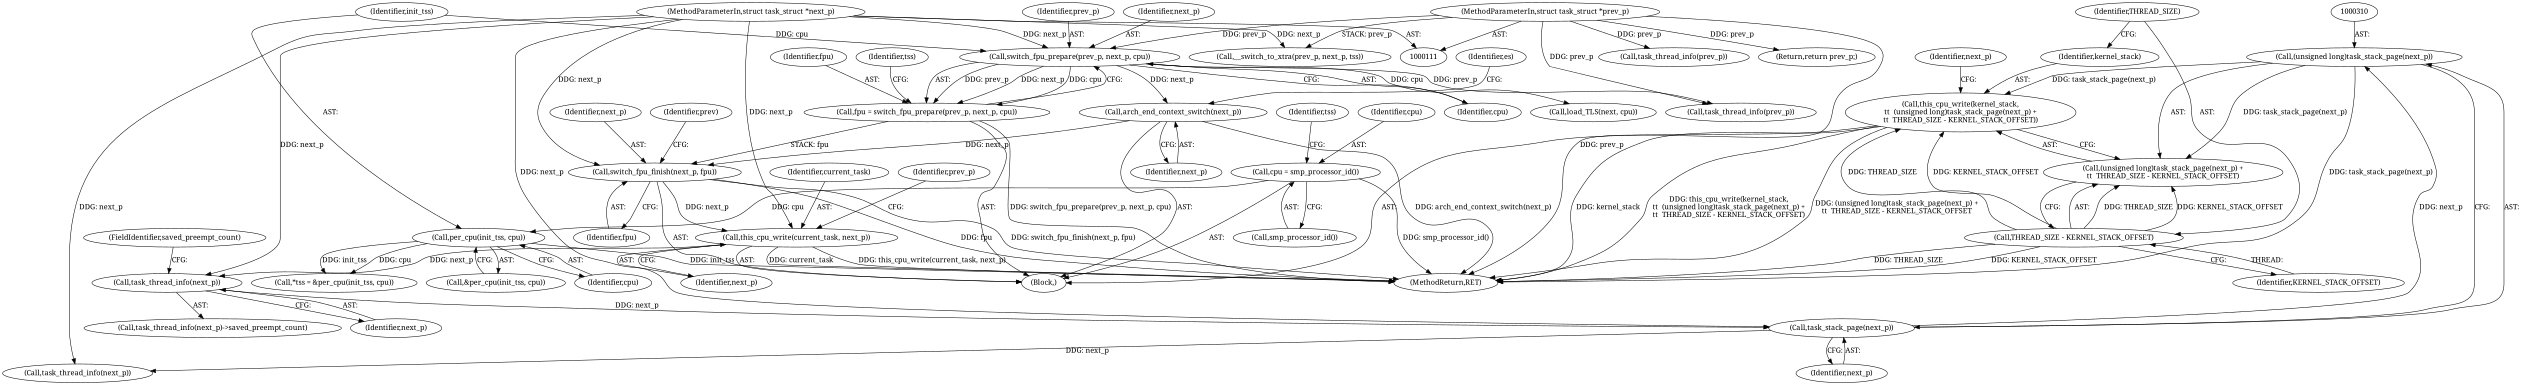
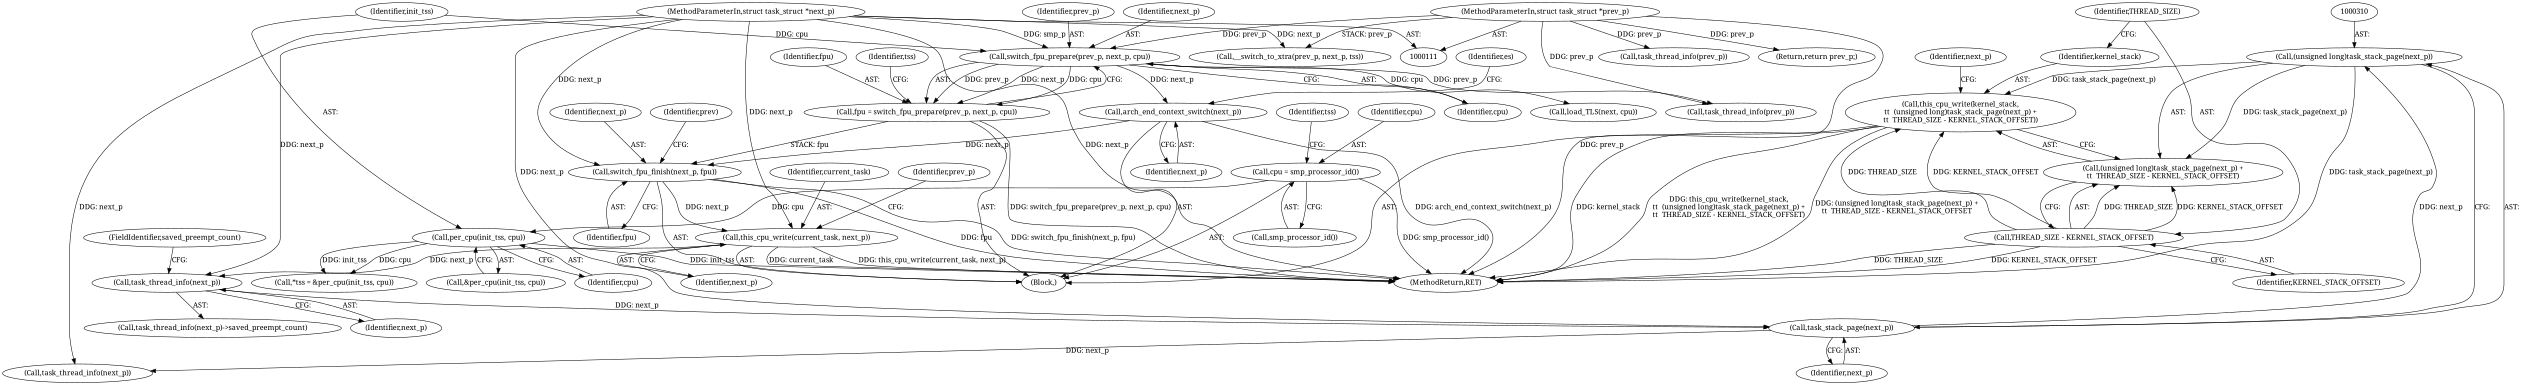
(1045, 35) -> (1045, 35)
none -> (1092, 157)
(2268, 260) -> (2268, 260)
